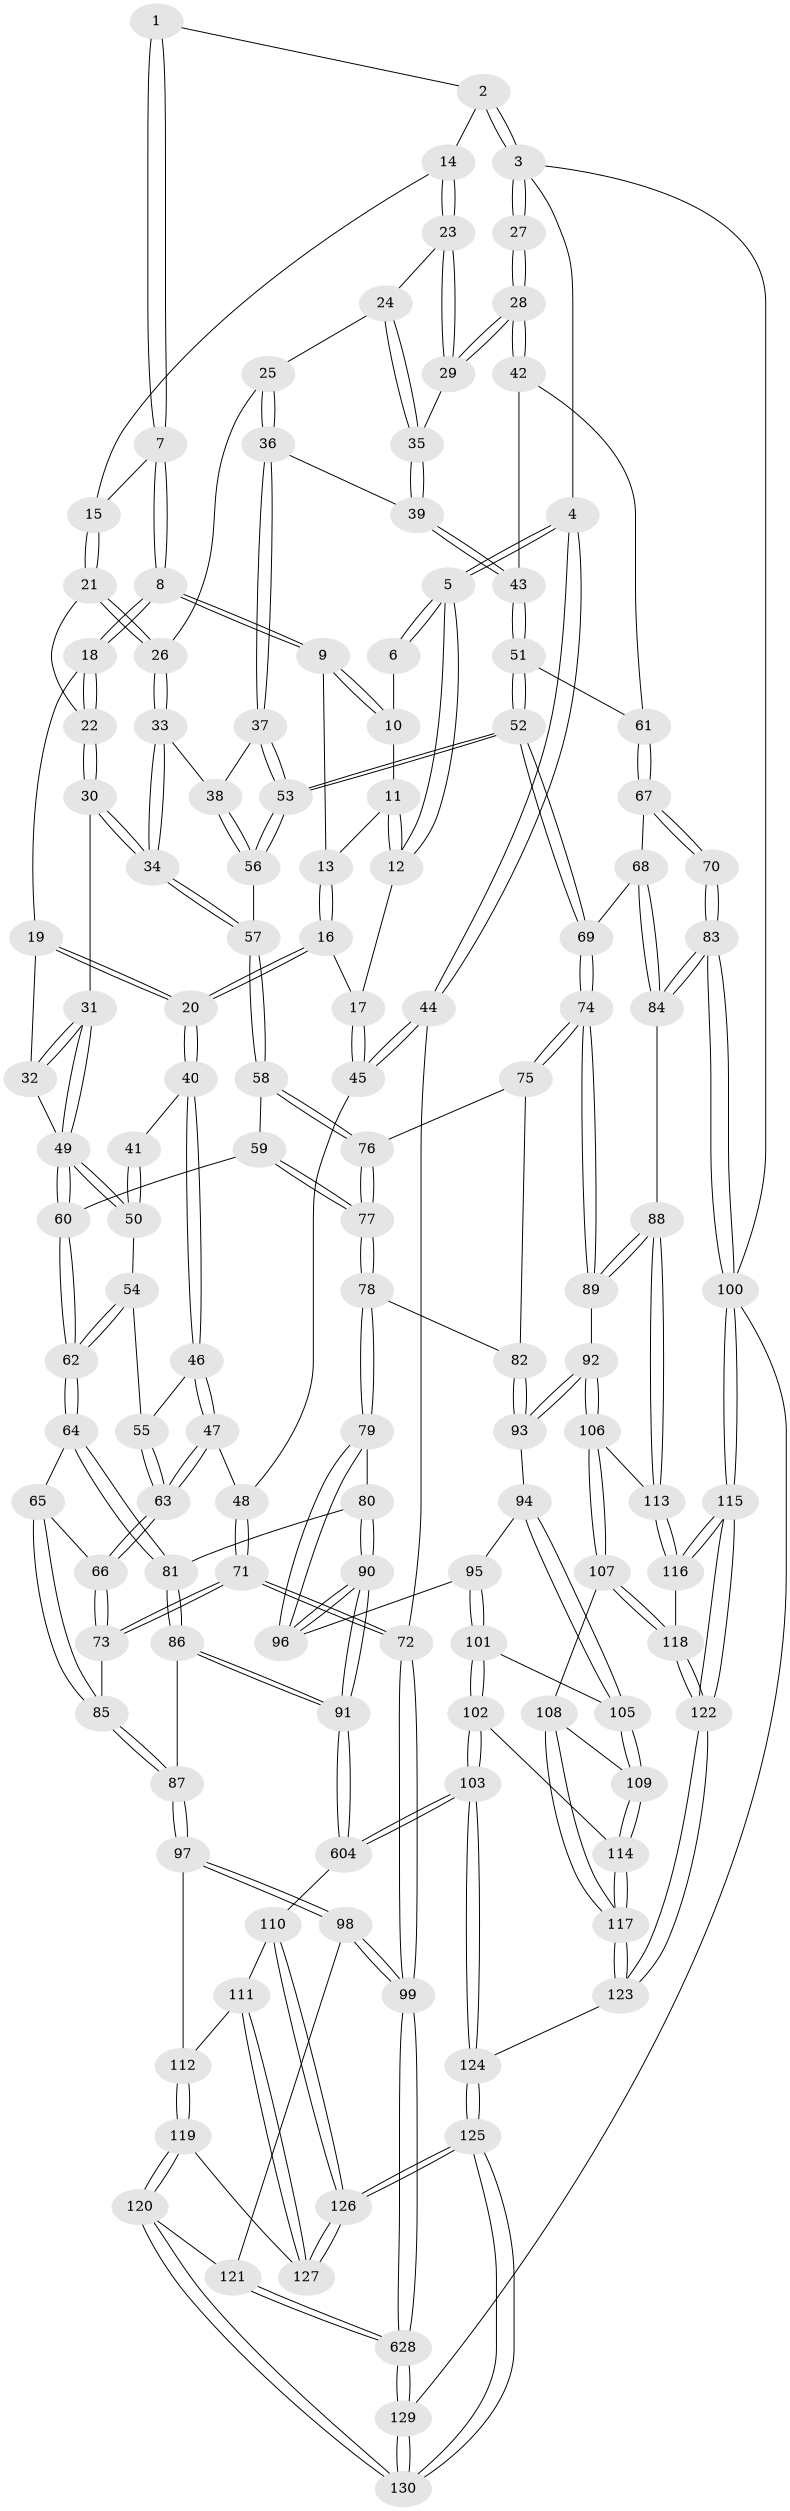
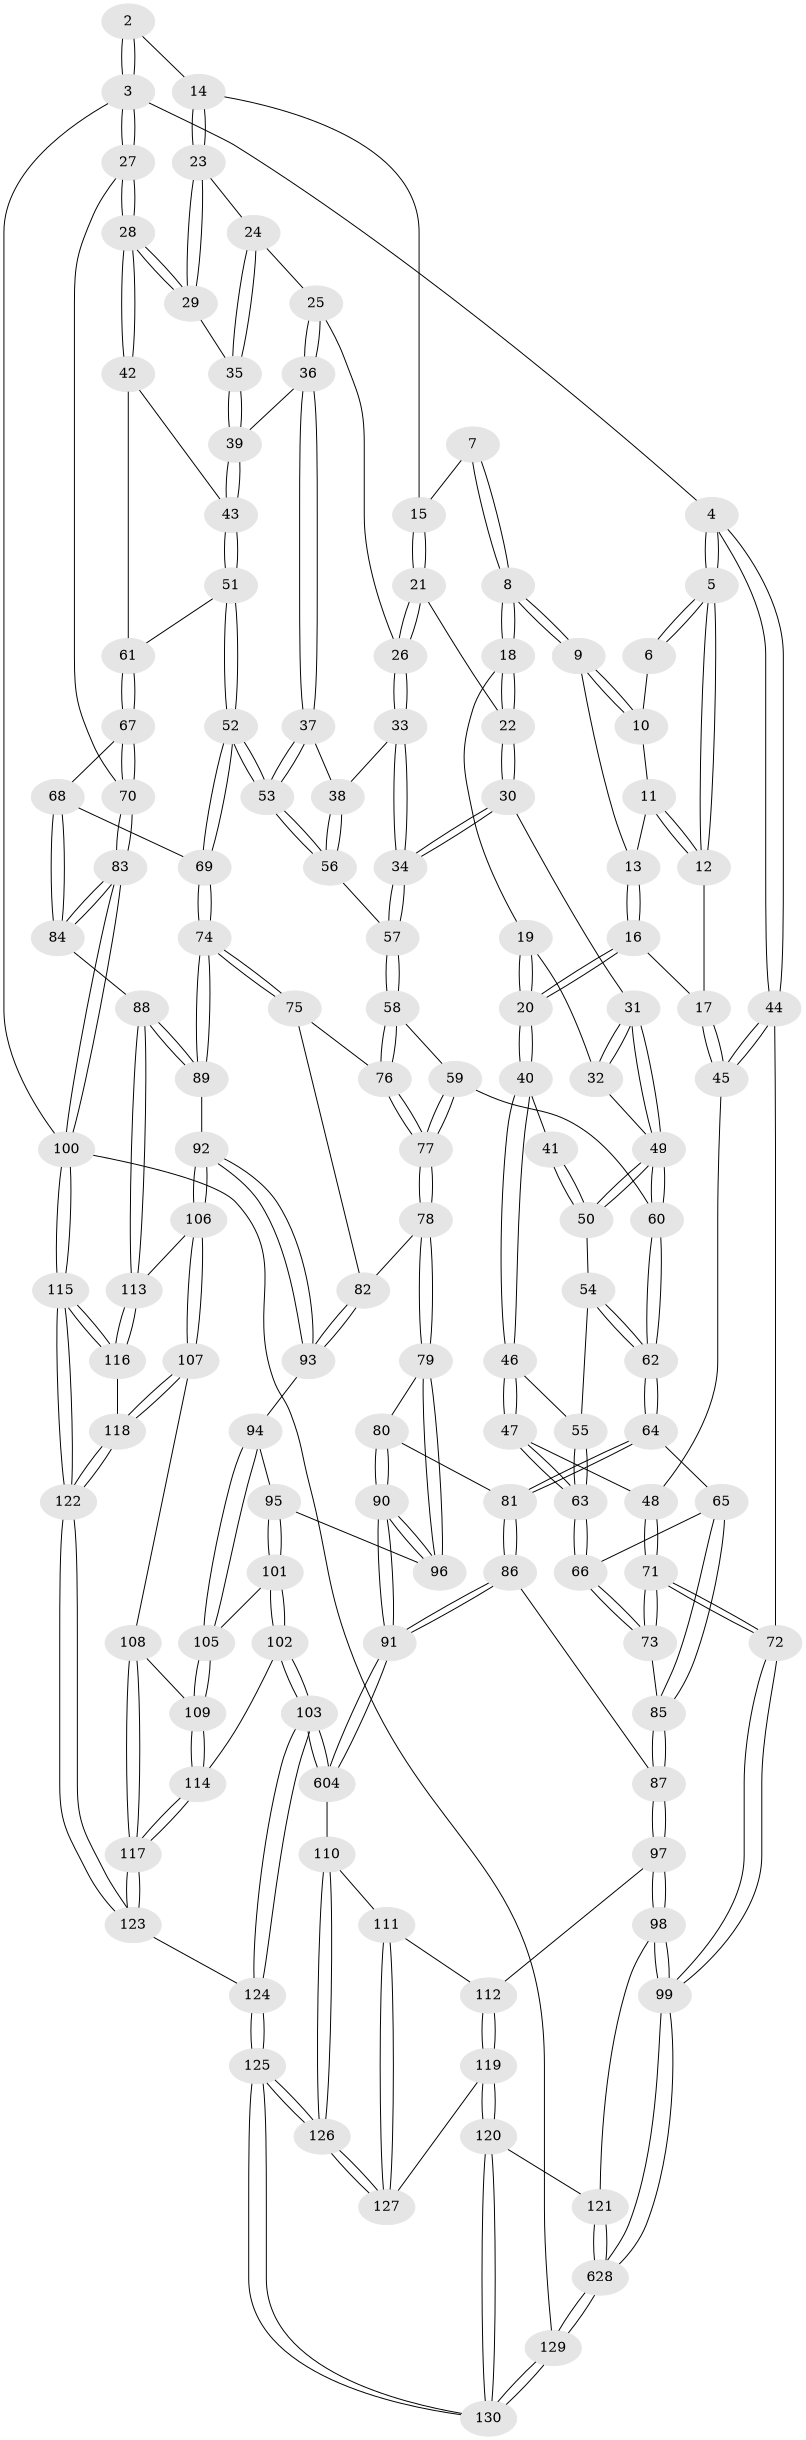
(157, 22) -> none
none -> (74, 480)
